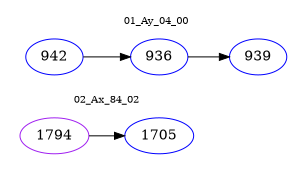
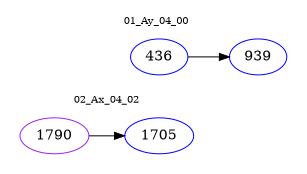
(54, 57) -> none
(159, 57) -> (159, 57)
(107, 100) -> (107, 100)
(54, 136) -> (54, 136)
